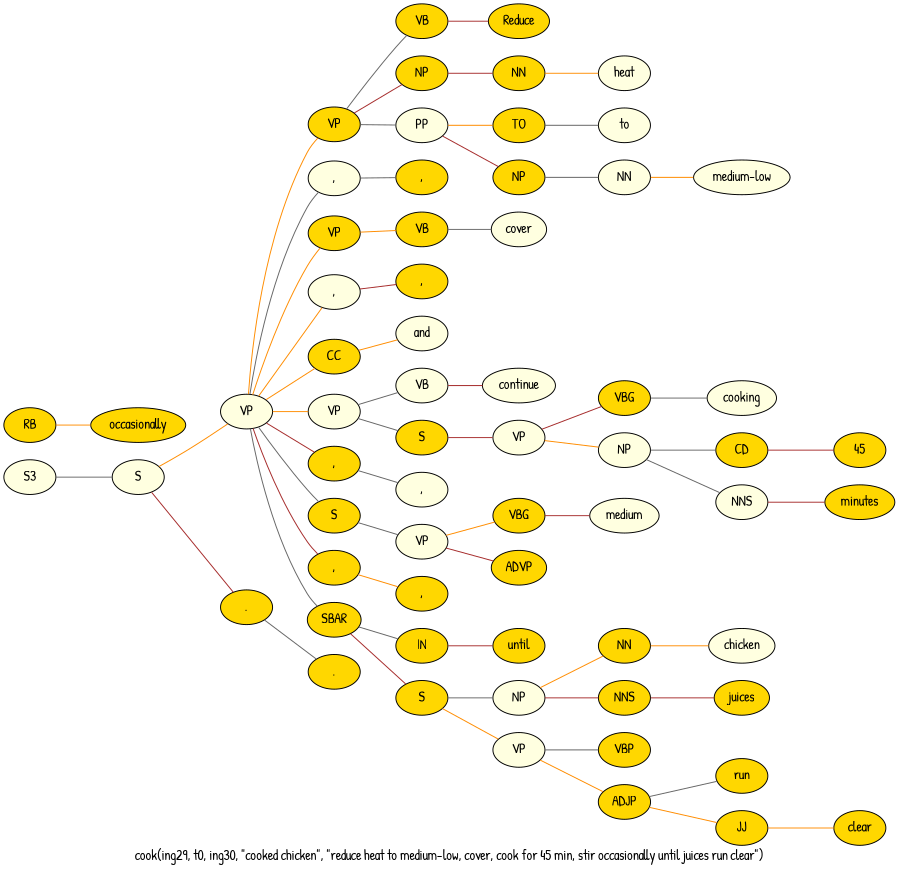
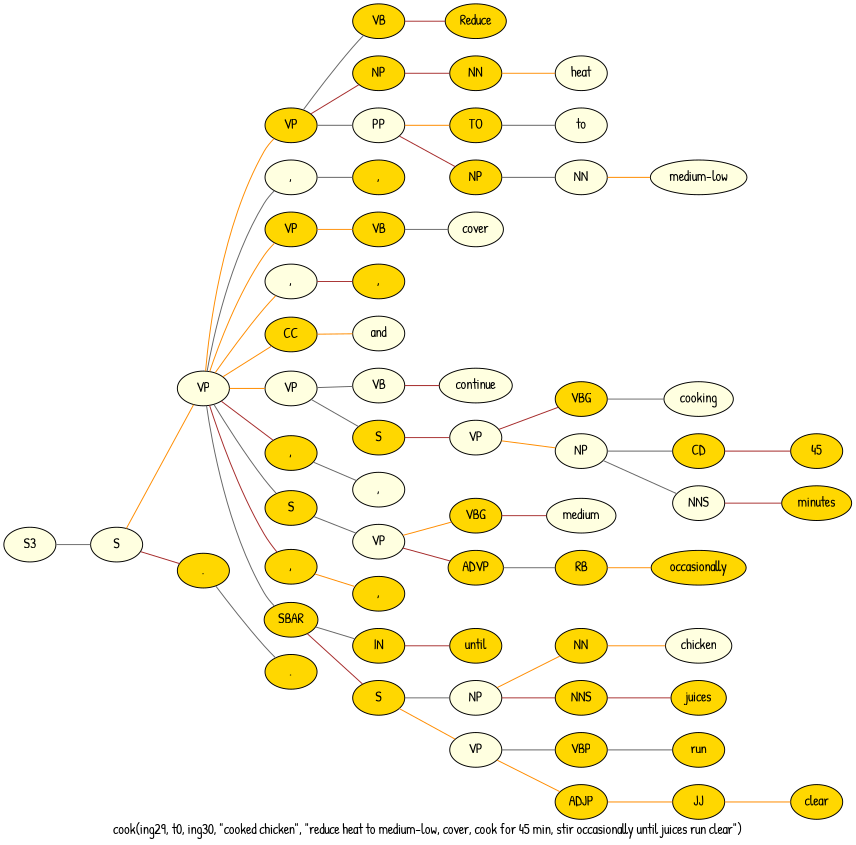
none -> (529, 568)
(683, 789) -> (640, 750)
